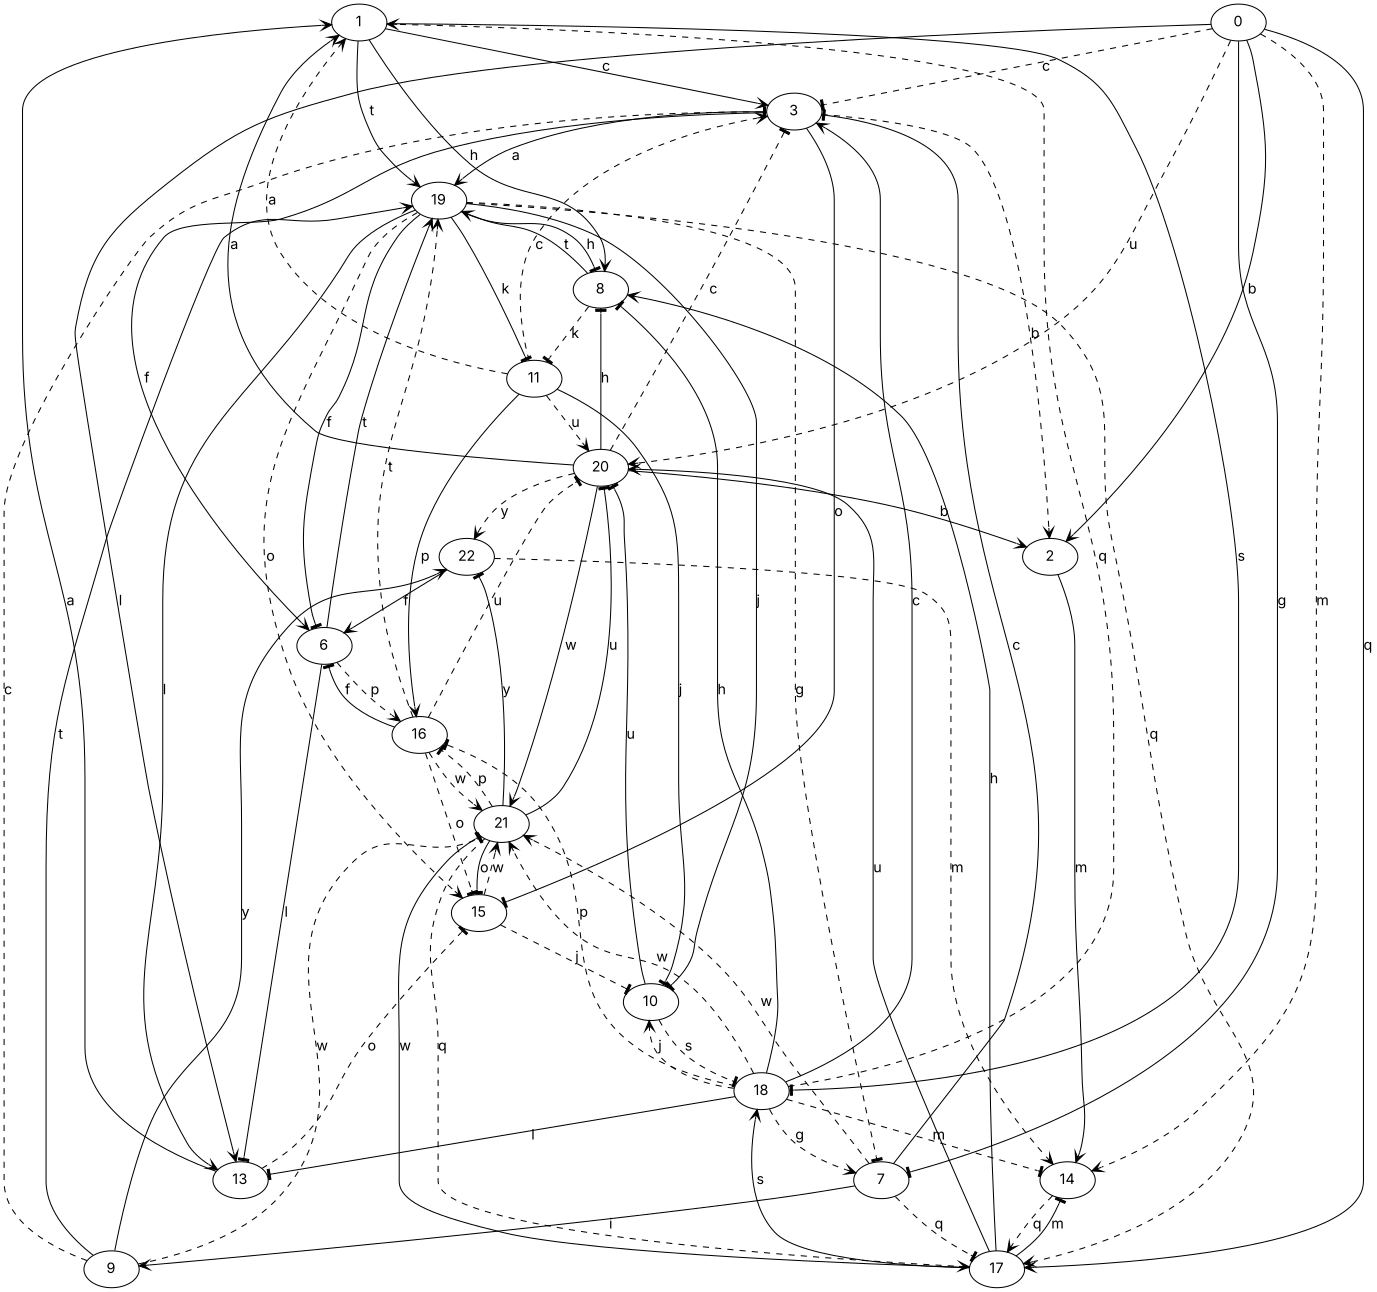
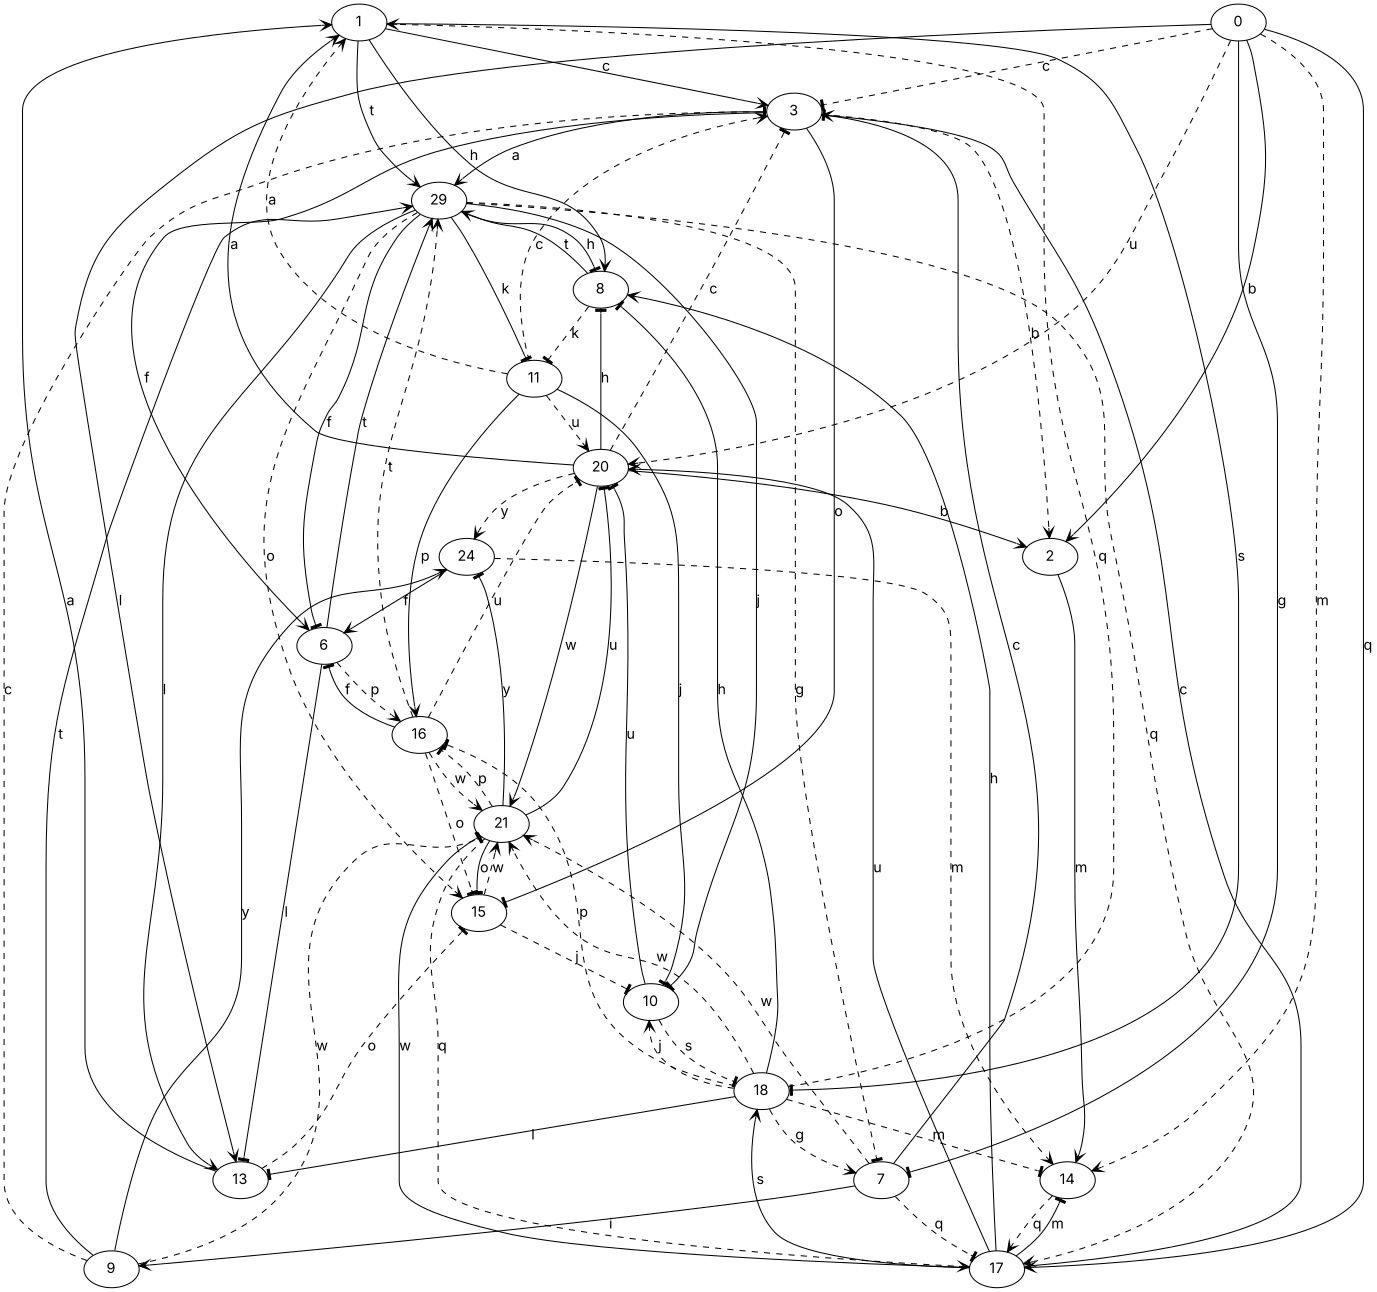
(439, 201) -> (439, 201)
(467, 557) -> (467, 557)
(912, 624) -> (1185, 726)
